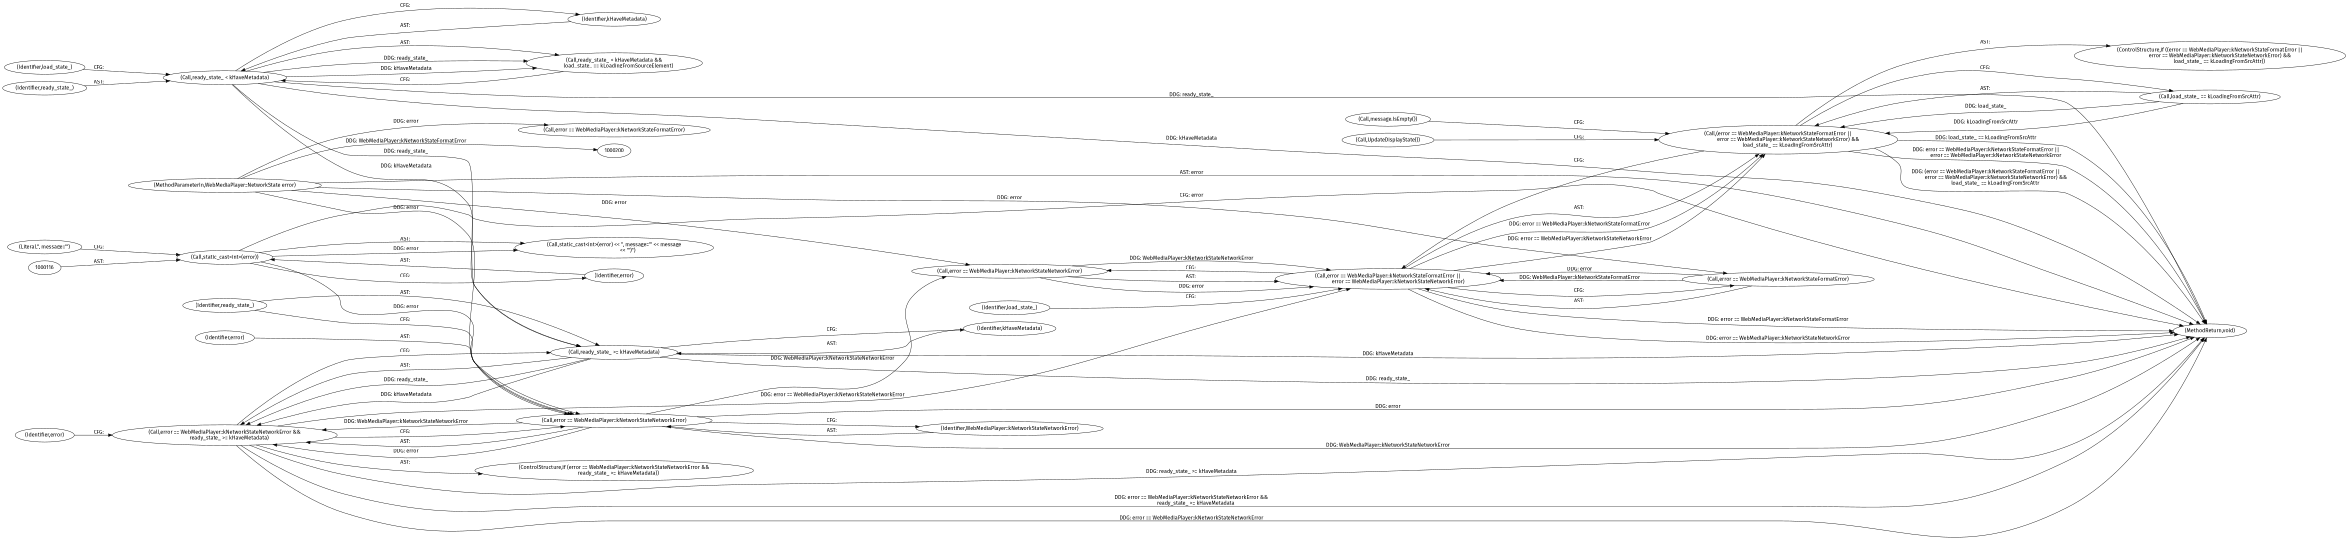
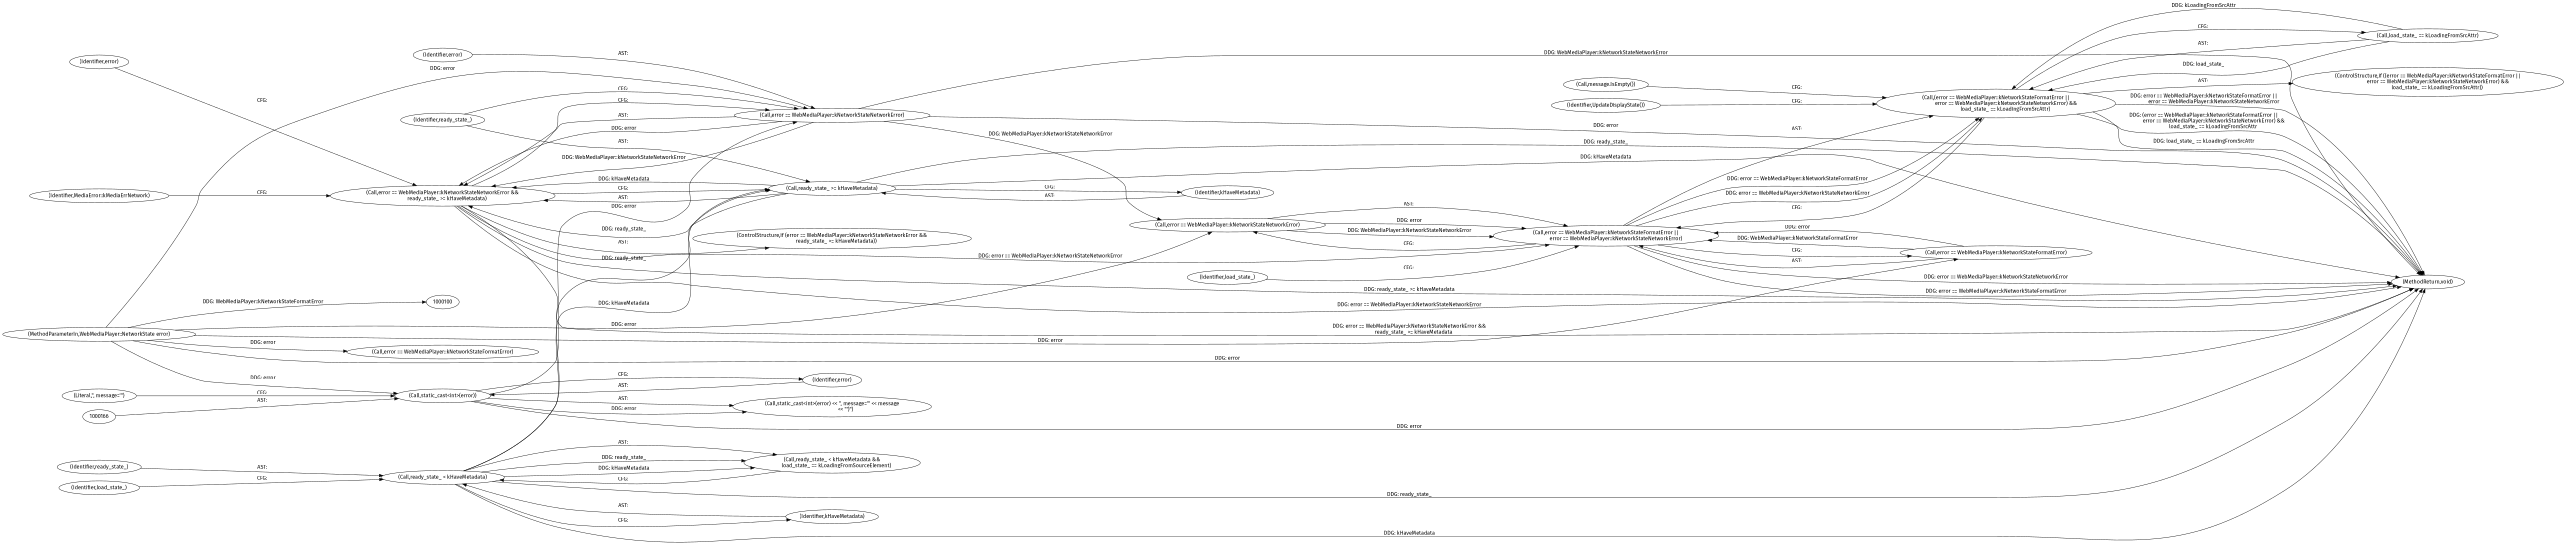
(1388, 140) -> (1606, 105)
(614, 151) -> (443, 302)
(1192, 173) -> (1228, 358)
(1192, 195) -> (1409, 426)
none -> (99, 196)
(45, 268) -> (99, 417)
none -> (248, 385)
(1010, 429) -> none
